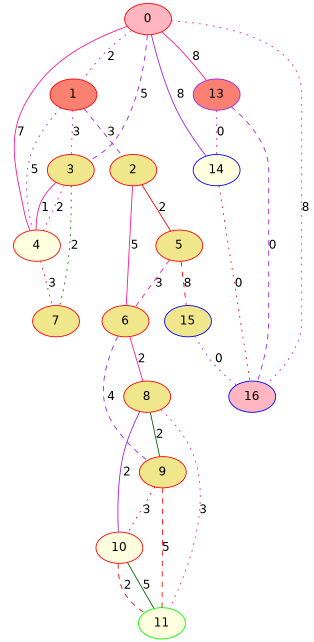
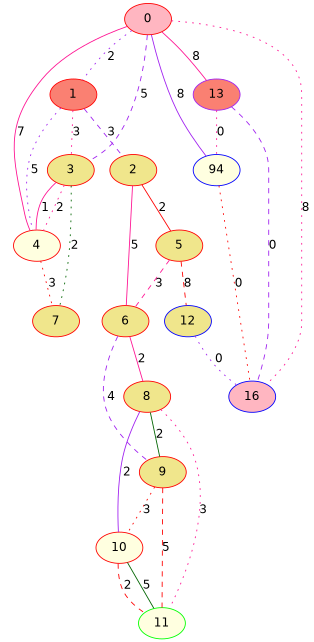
(217, 170) -> (217, 170)
(188, 321) -> (188, 321)
